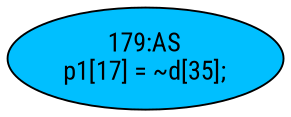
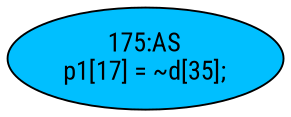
(146, 59) -> (146, 59)
